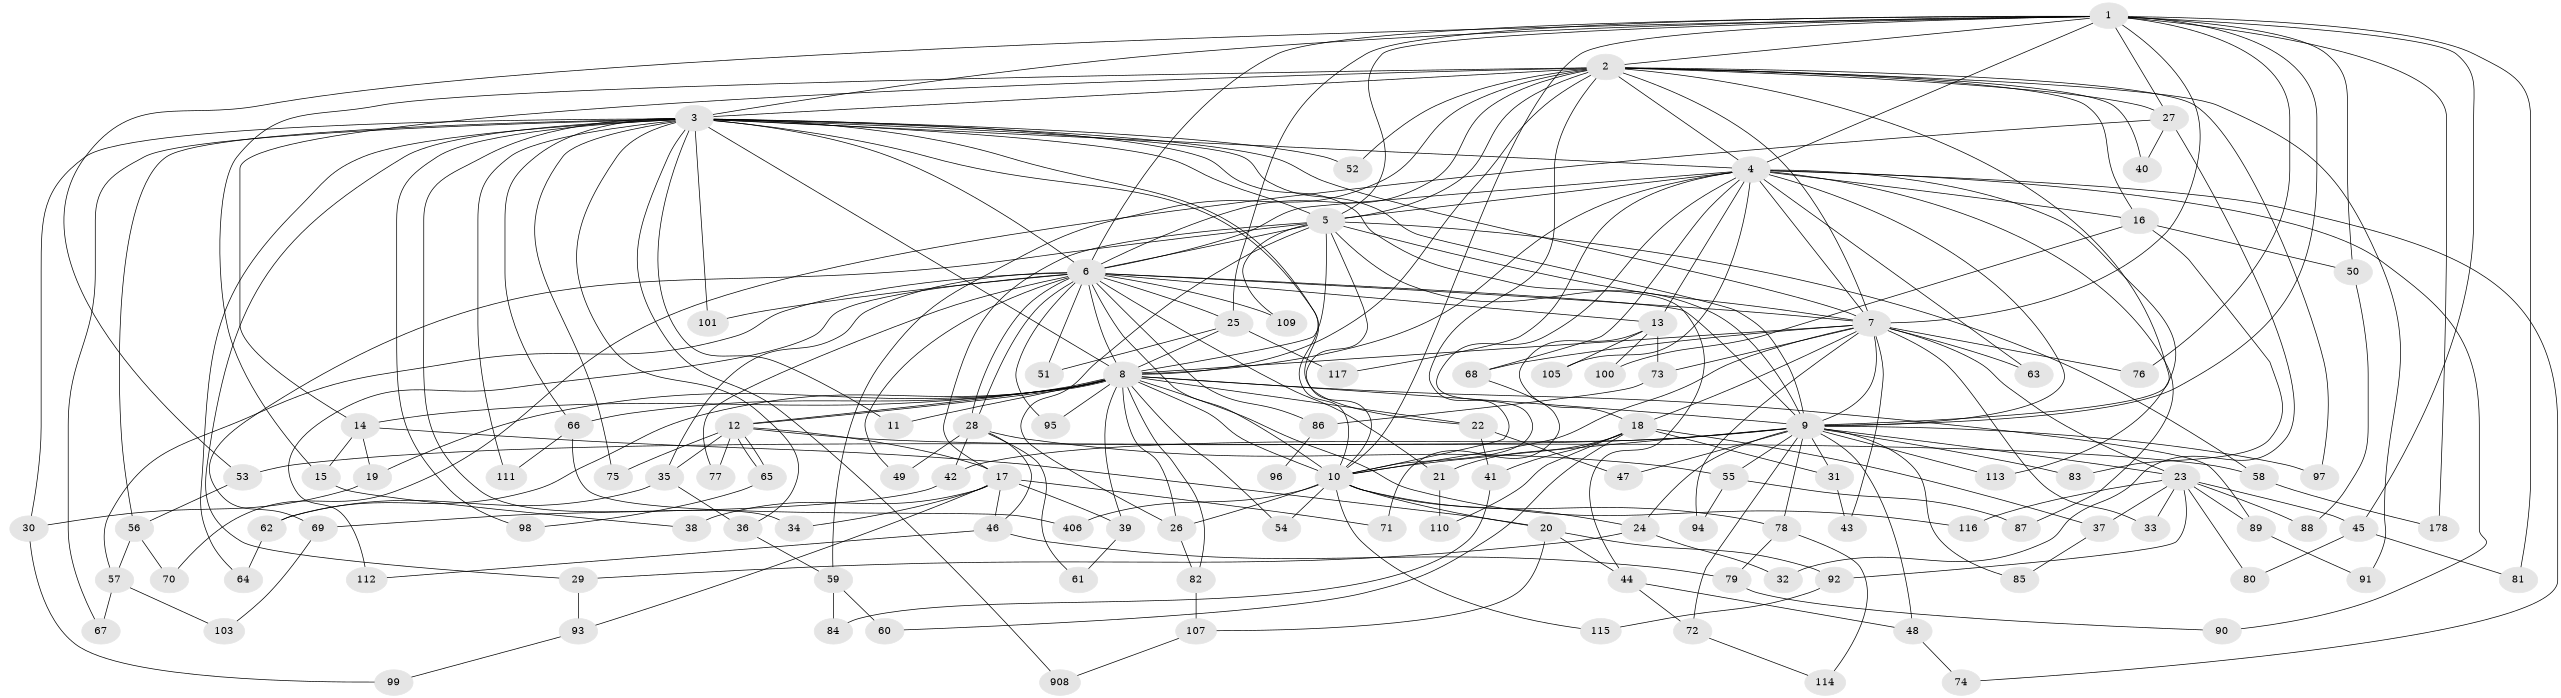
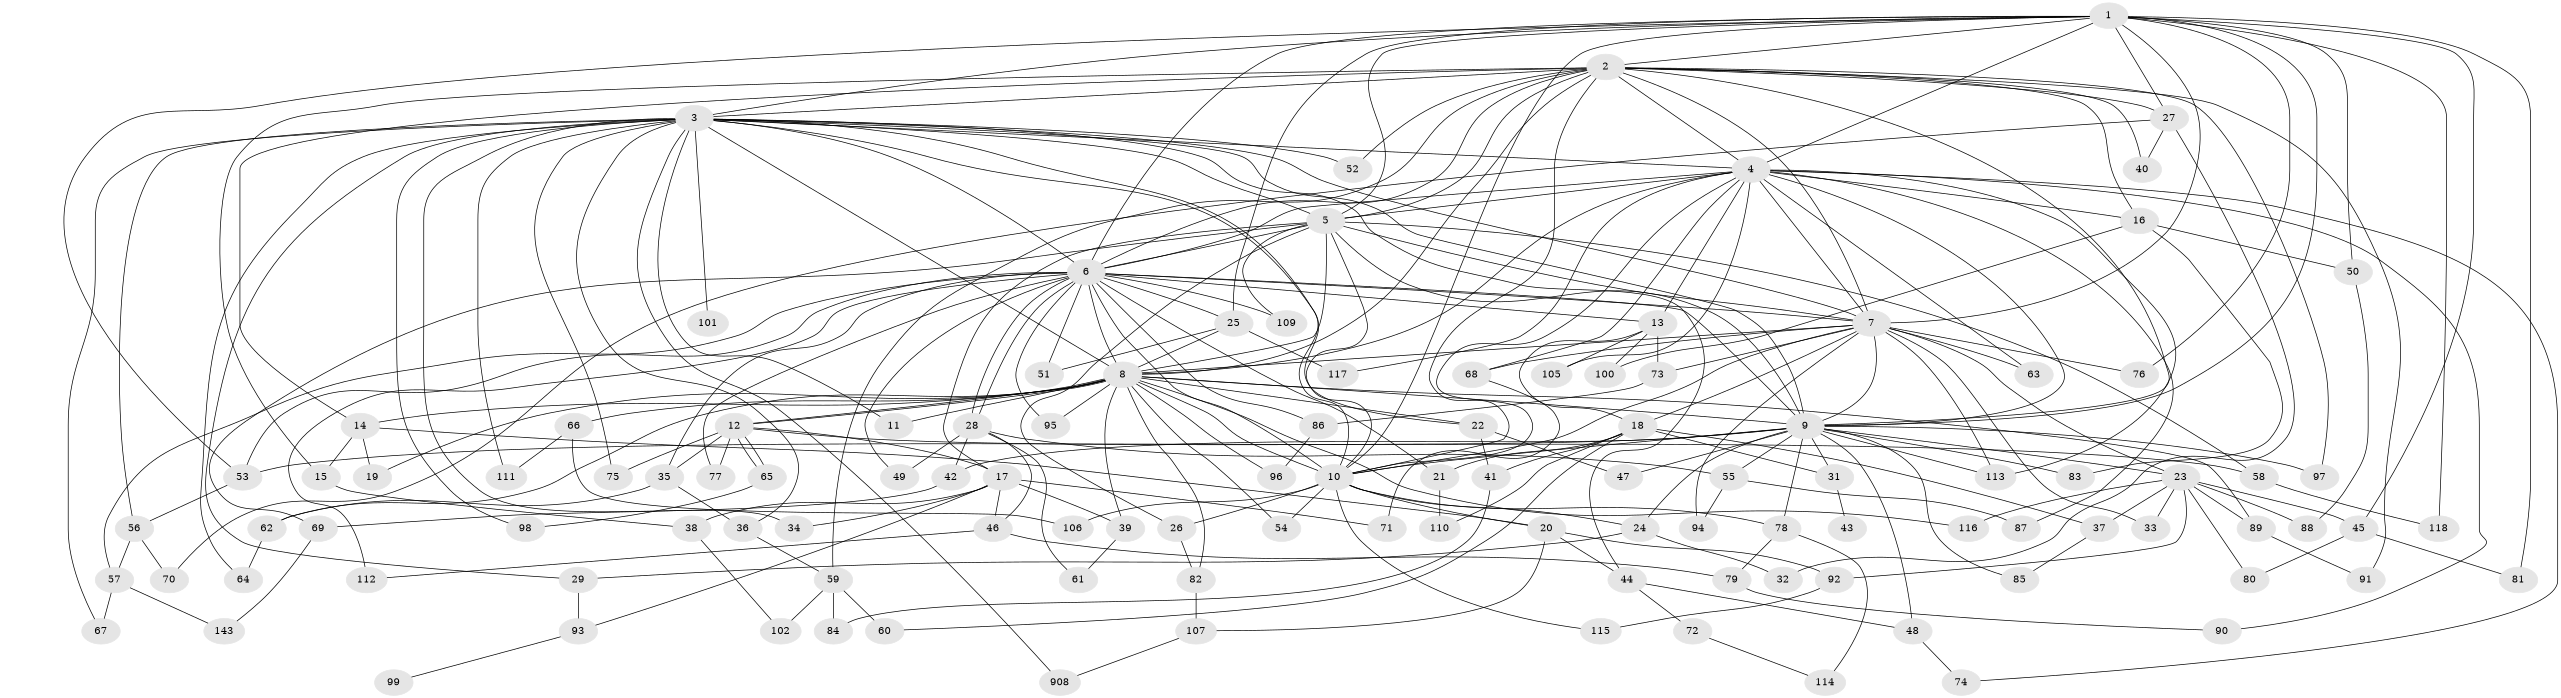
(505, 214) -> none
(871, 296) -> (669, 356)
(1880, 409) -> (1947, 391)
(1153, 456) -> (1199, 427)
(1736, 524) -> none
(29, 529) -> none
(1073, 529) -> (1073, 529)
(2439, 529) -> (2439, 529)
(224, 631) -> (224, 631)
none -> (781, 631)
